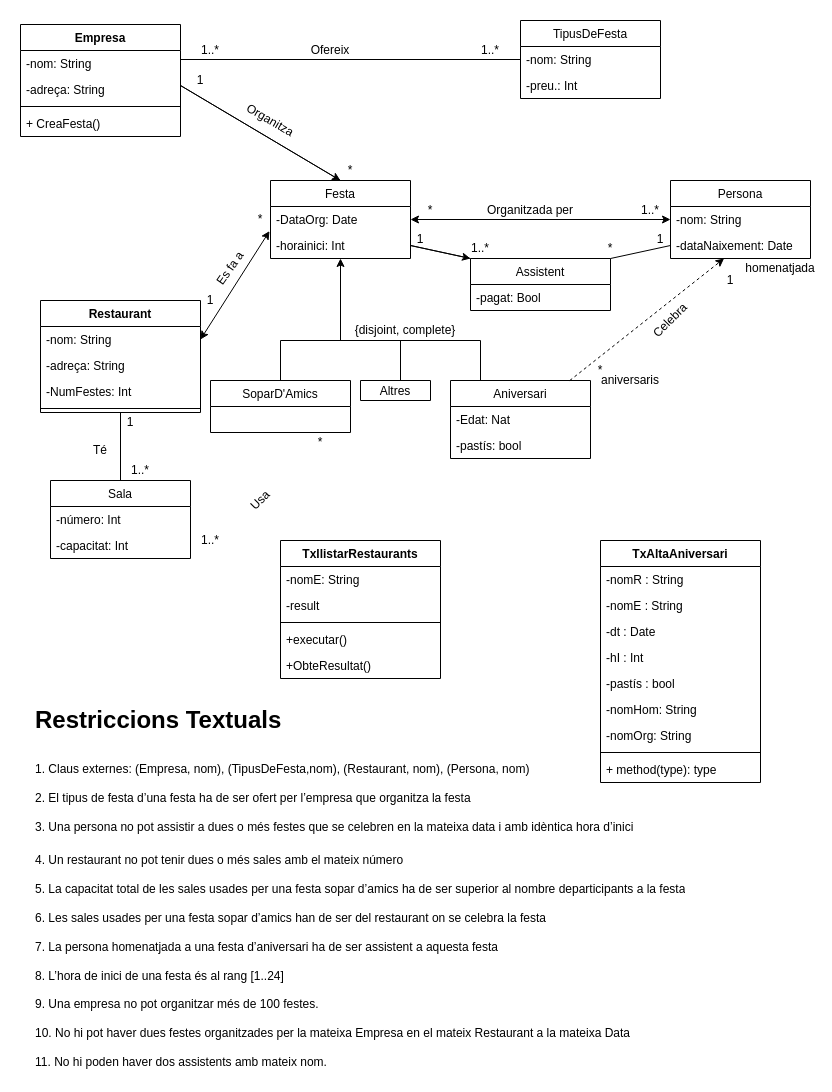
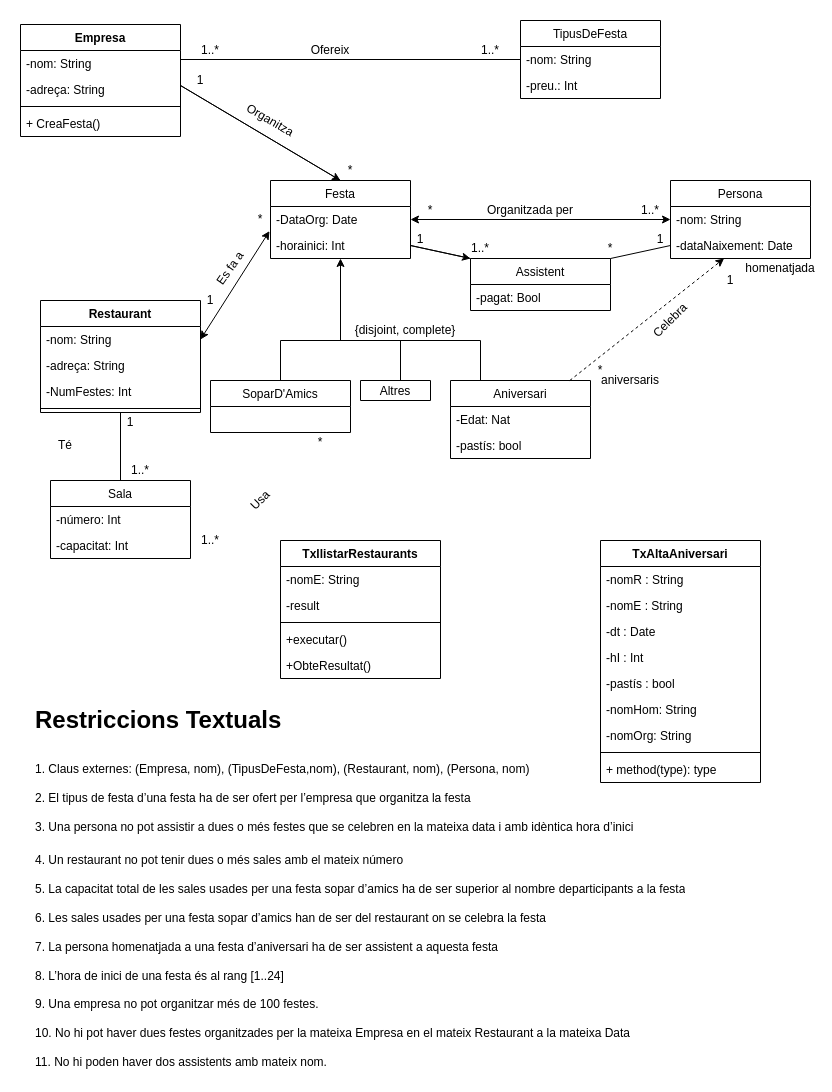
(101, 451) -> (66, 446)
